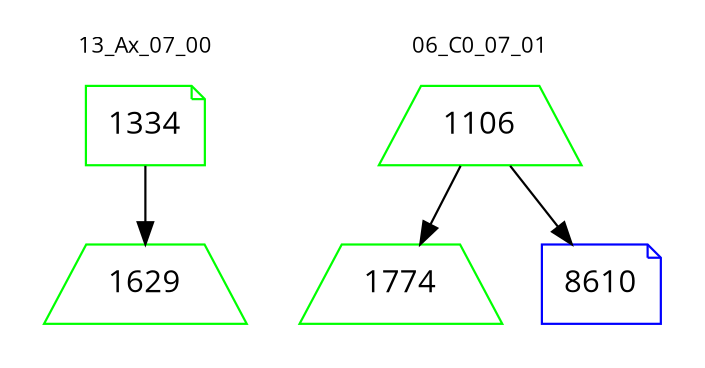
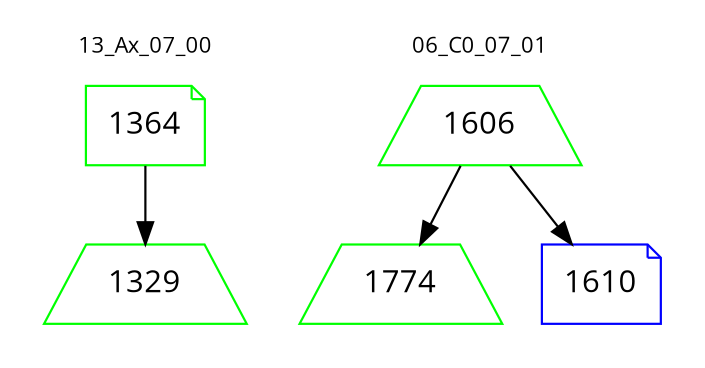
(145, 126) -> (145, 126)
(480, 126) -> (480, 126)
(145, 284) -> (145, 284)
(601, 284) -> (601, 284)
